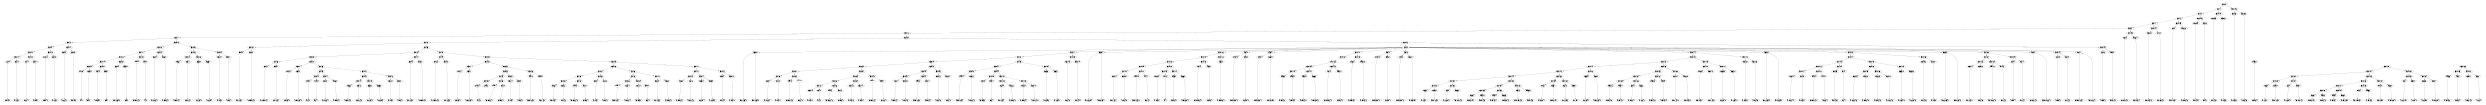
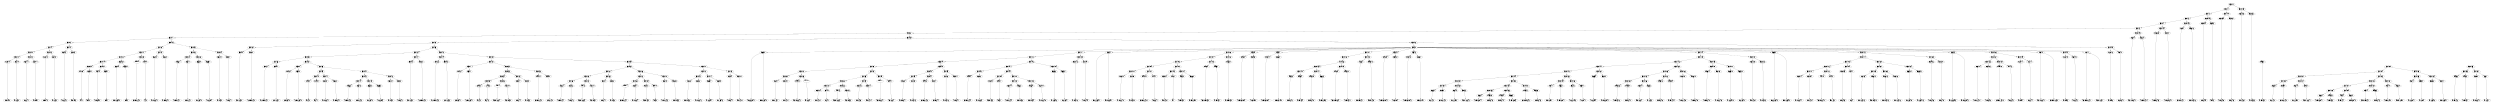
none -> (487, 100)
